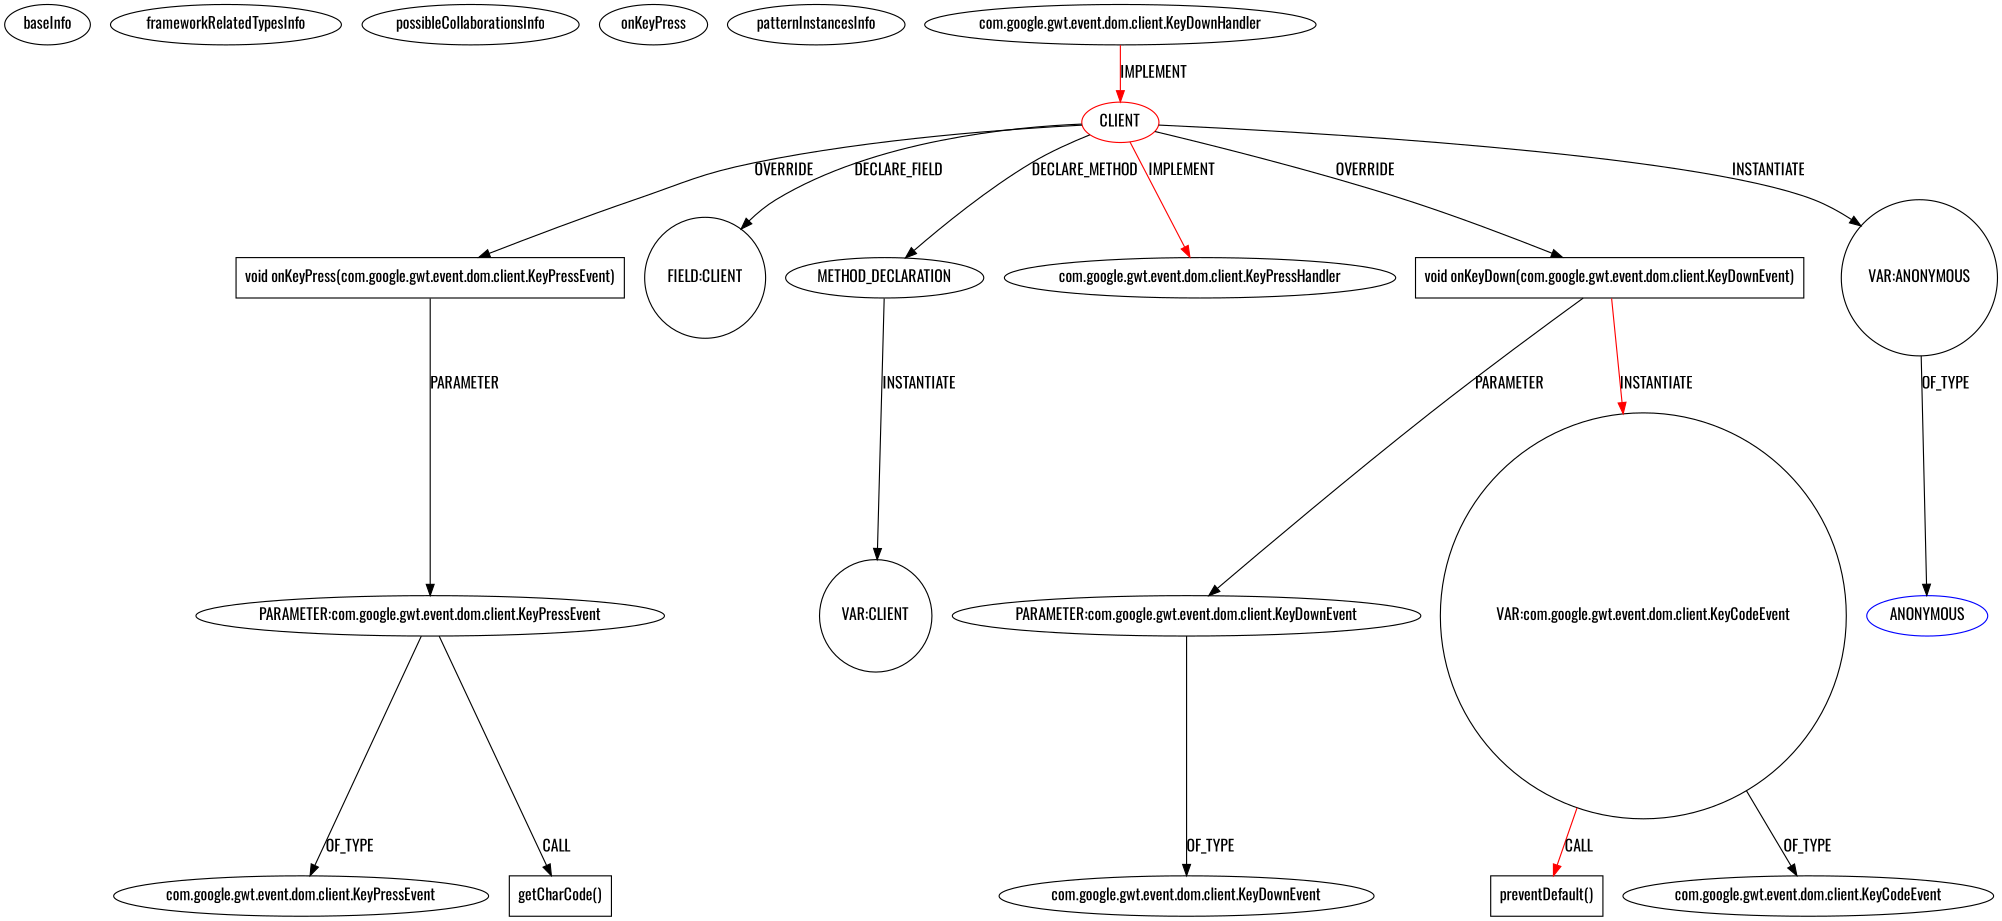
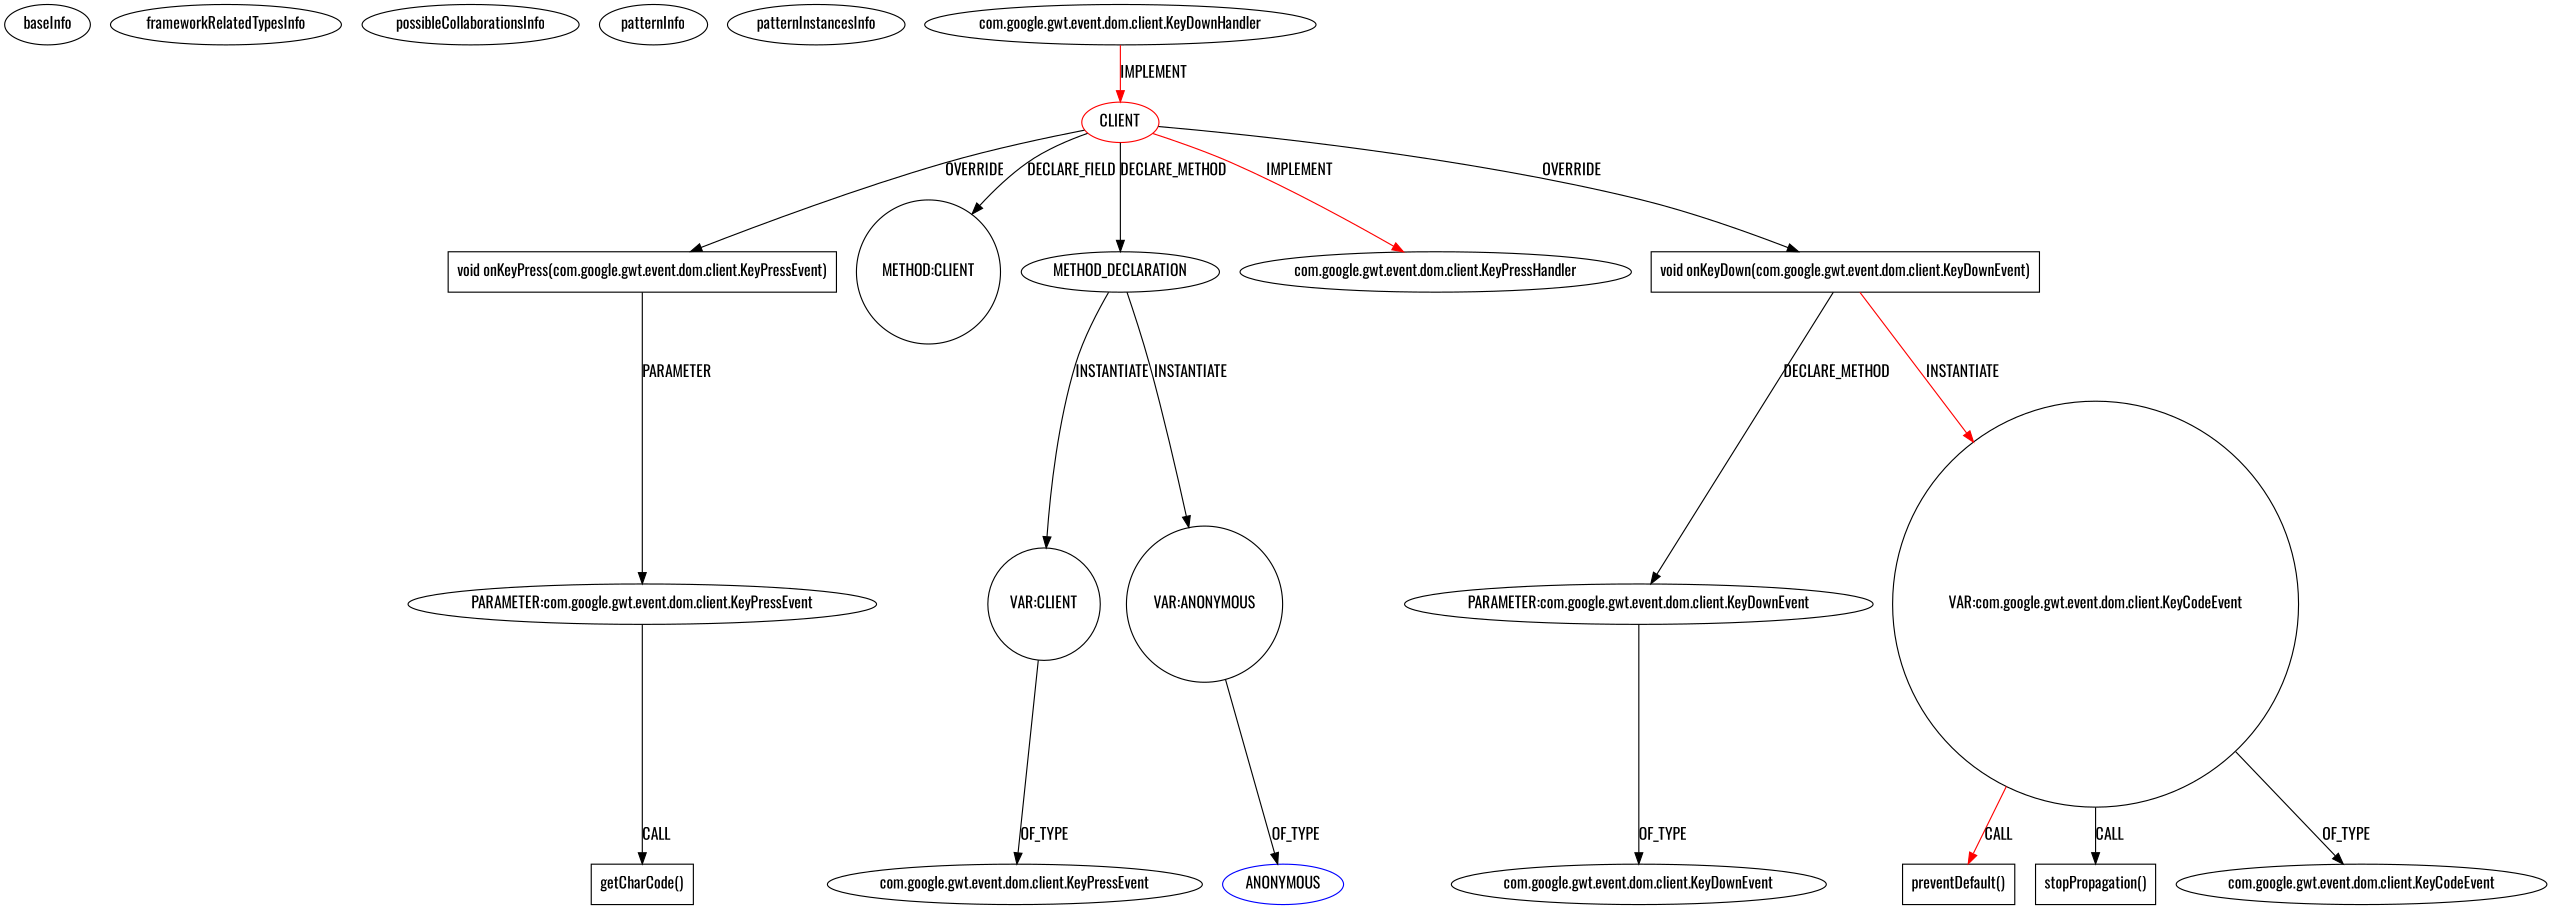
(654, 25) -> (654, 25)
(1510, 149) -> (1160, 403)
(705, 278) -> (928, 272)
(1510, 384) -> (1837, 373)
(368, 751) -> (1028, 756)
none -> (2096, 884)
